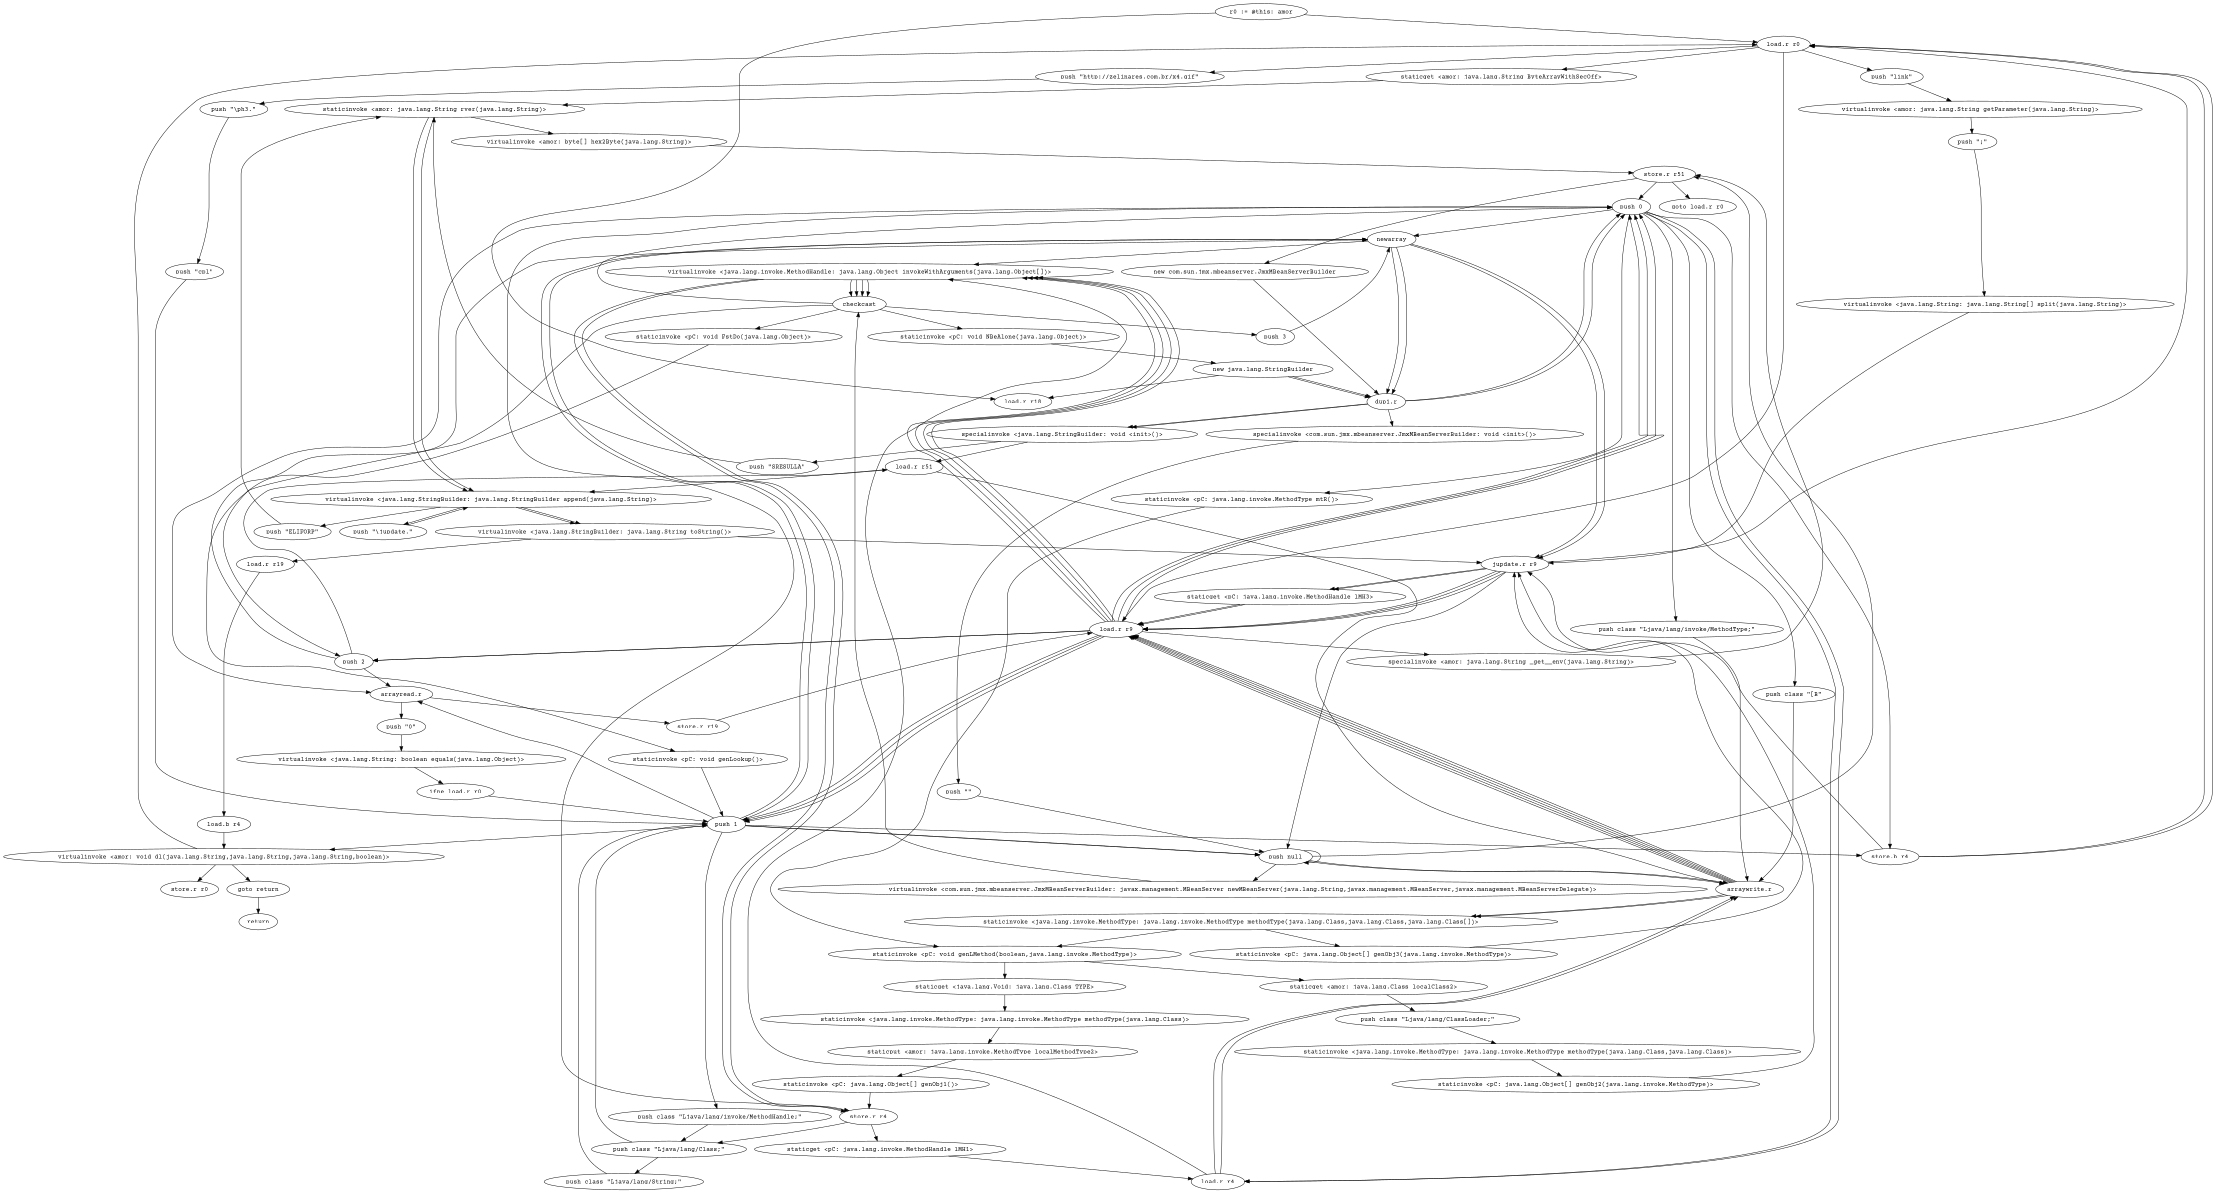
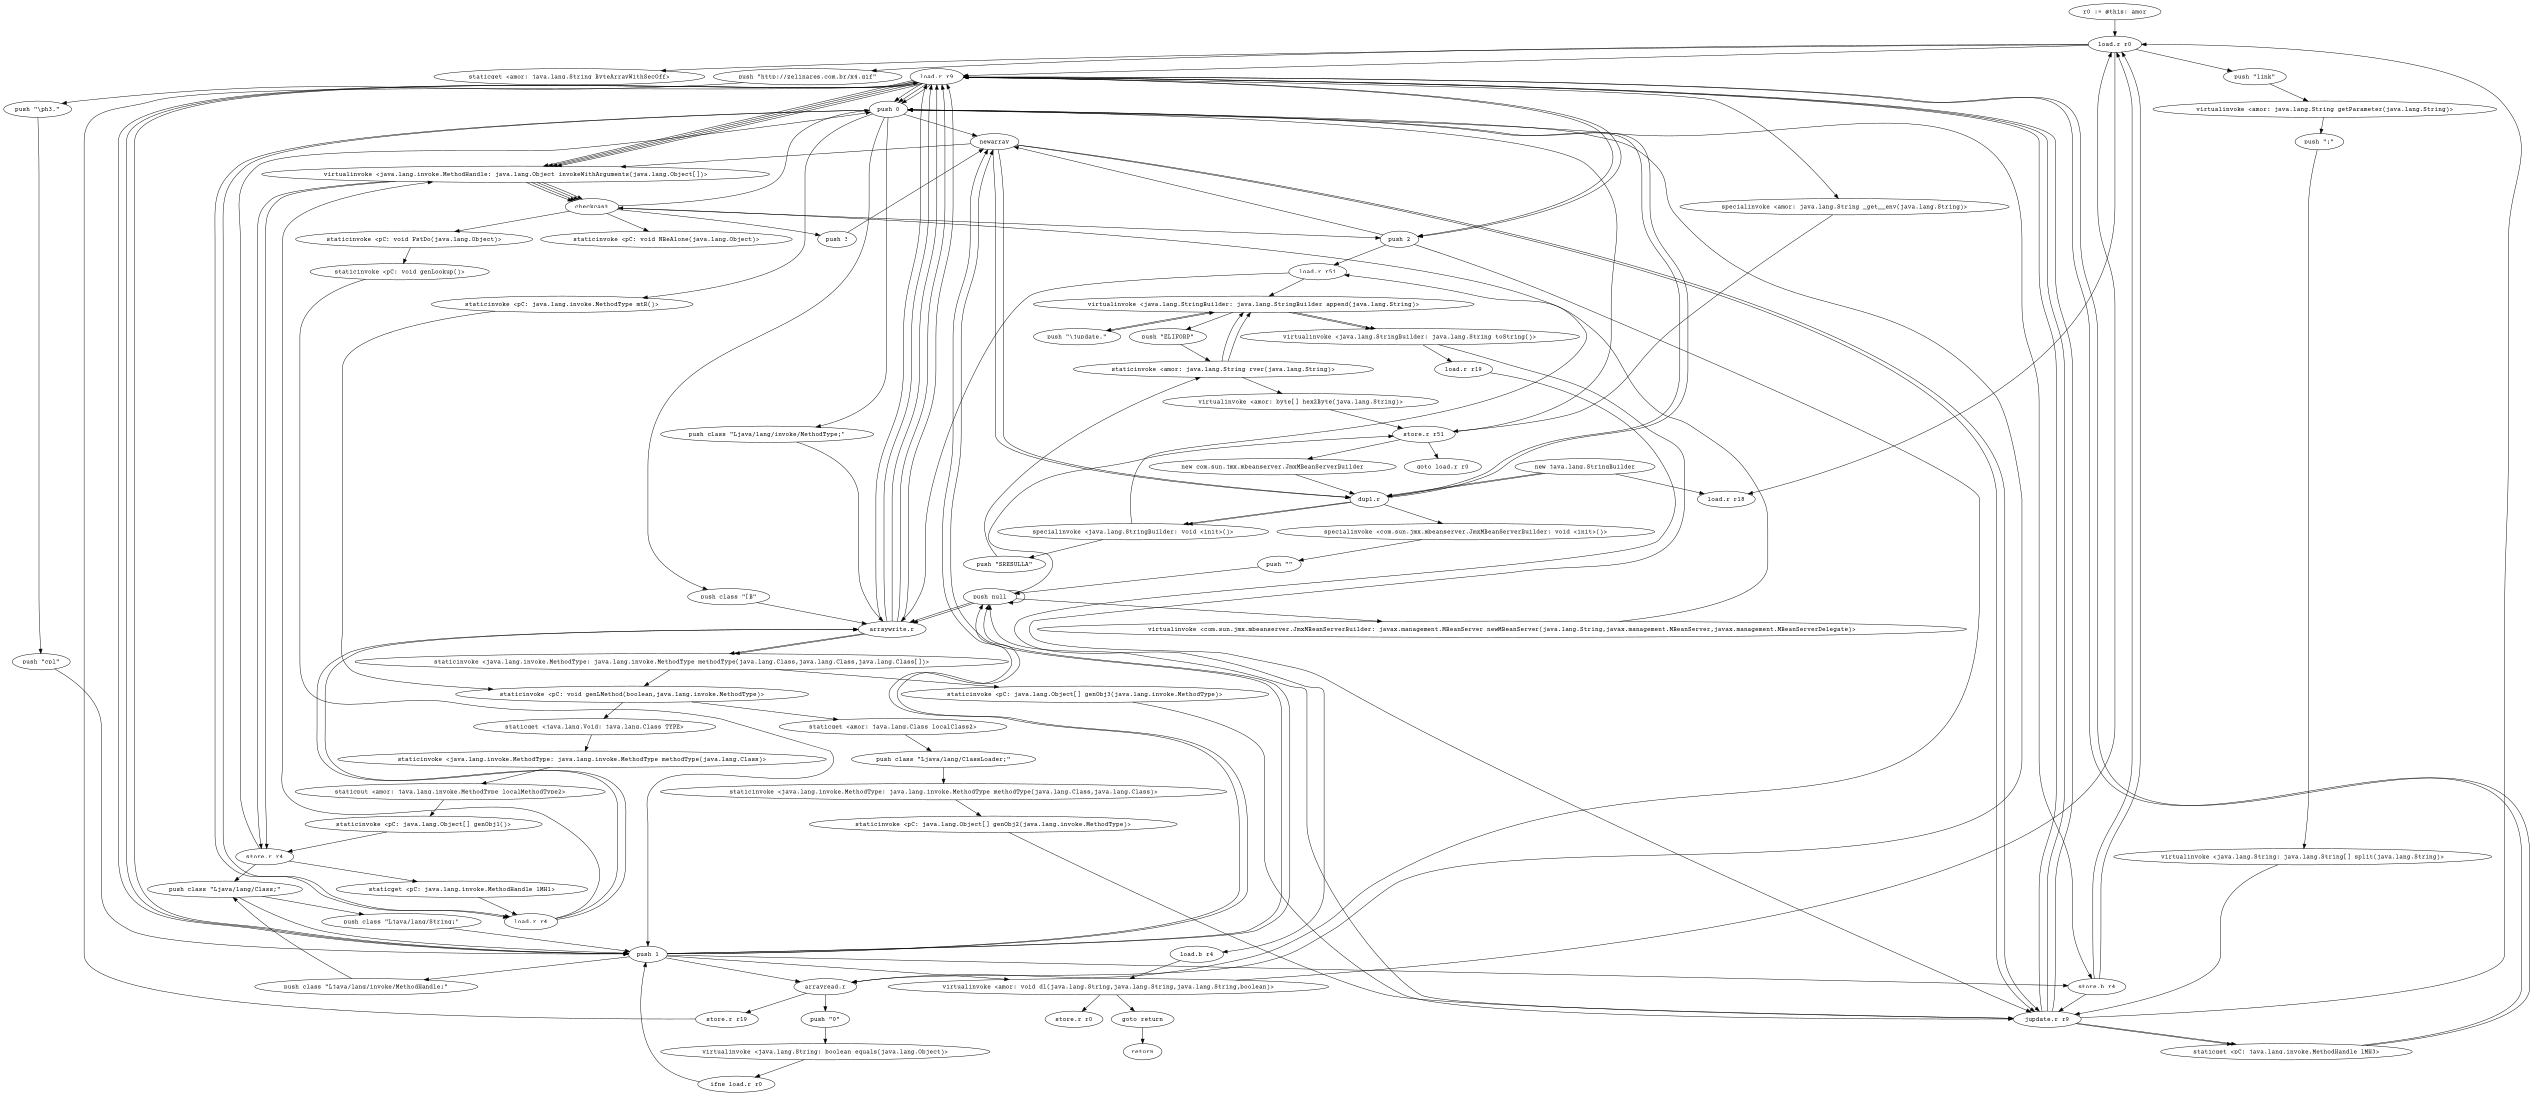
(975, 93) -> none
(618, 203) -> (2041, 354)
(1131, 353) -> none
